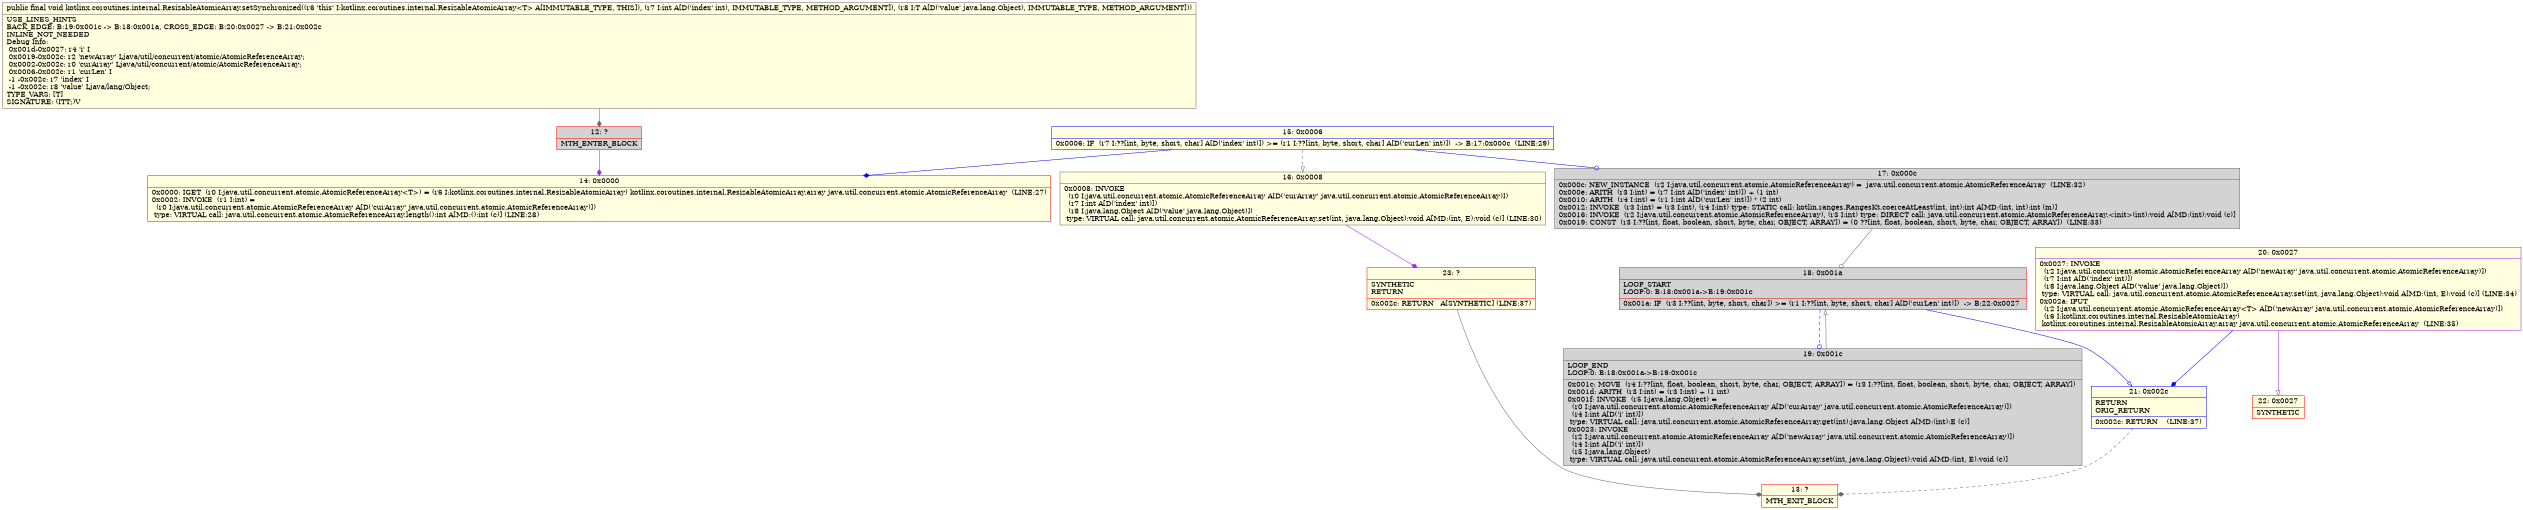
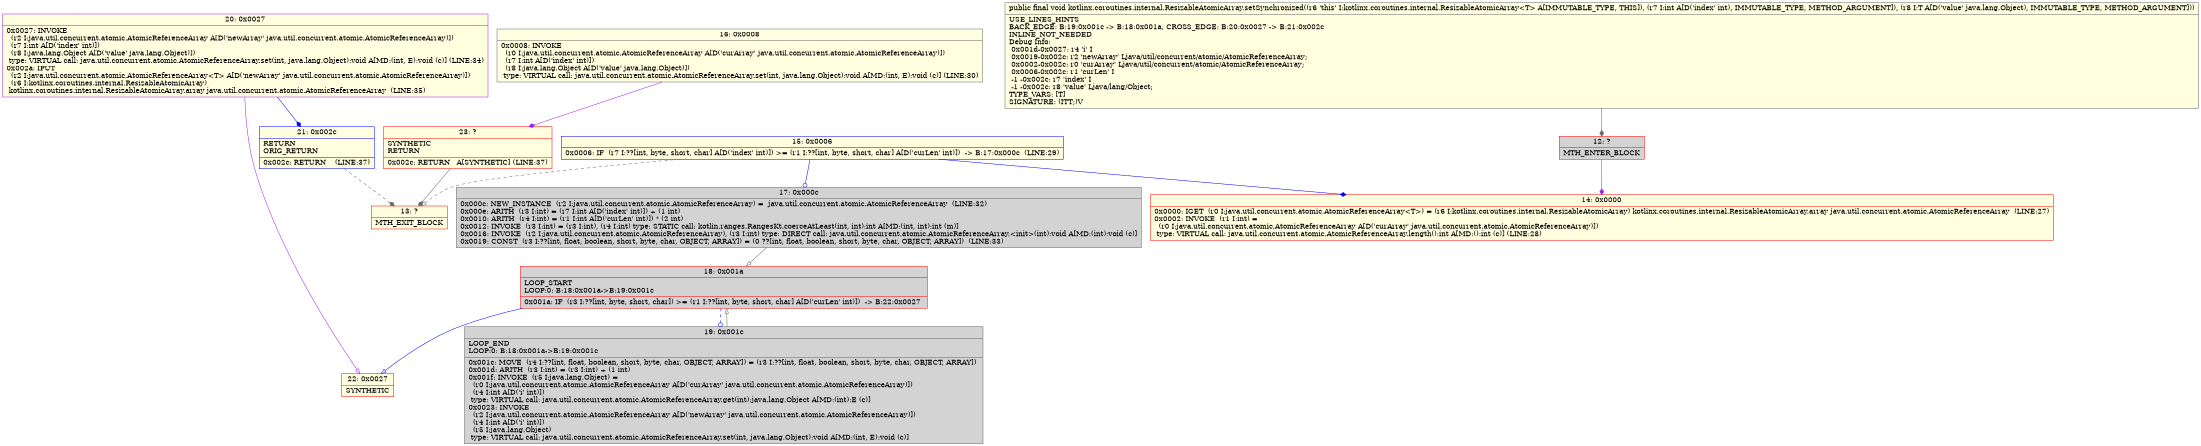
(1303, 158) -> (550, 172)
(1857, 247) -> (758, 255)
(2033, 333) -> (450, 331)
